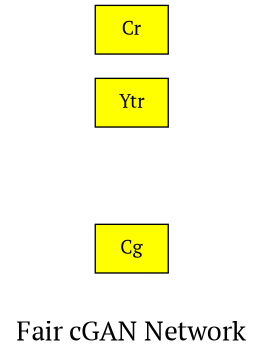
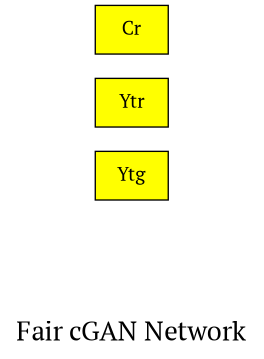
none -> (132, 176)
(132, 249) -> none
